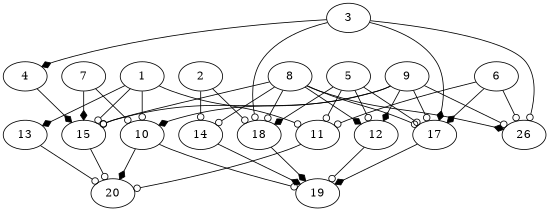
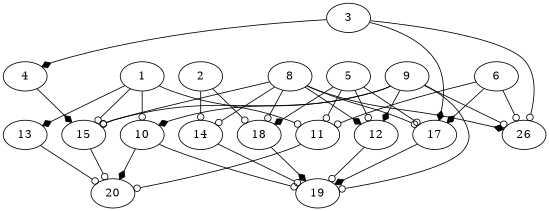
(269, 52) -> none
(84, 76) -> none
(419, 103) -> (447, 161)
(260, 164) -> (260, 164)
